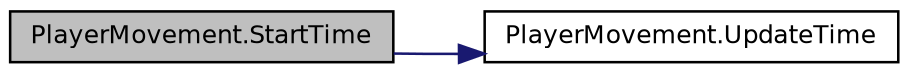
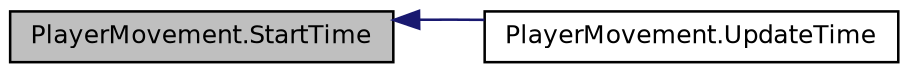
(426, 54) -> (452, 20)
